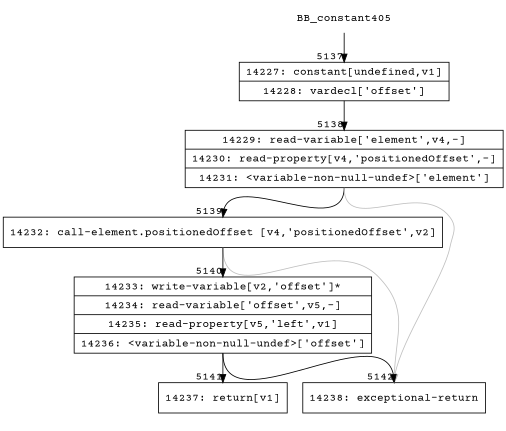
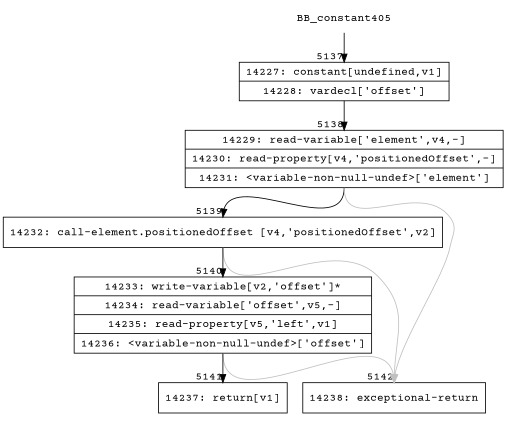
(304, 369) -> (304, 369)
